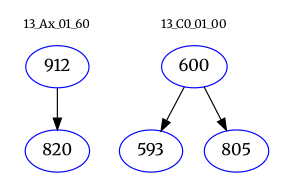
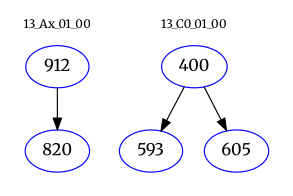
(57, 25) -> (57, 25)
(194, 67) -> (194, 67)
(237, 151) -> (237, 151)
